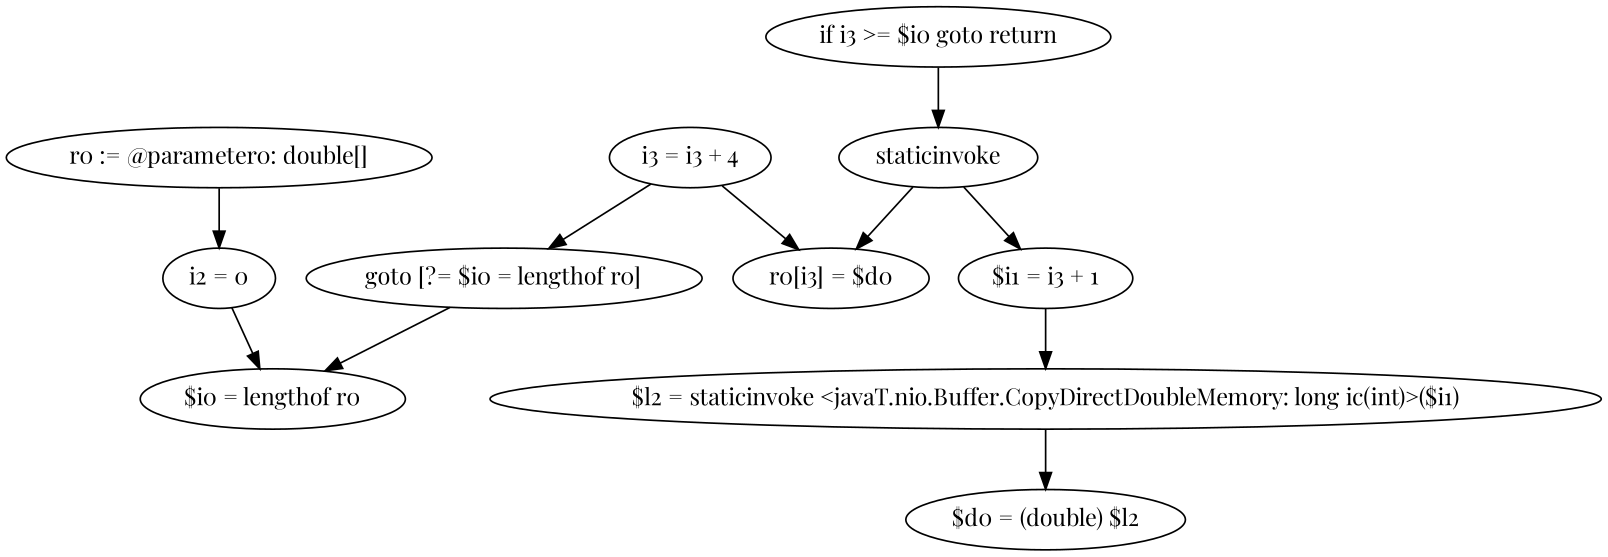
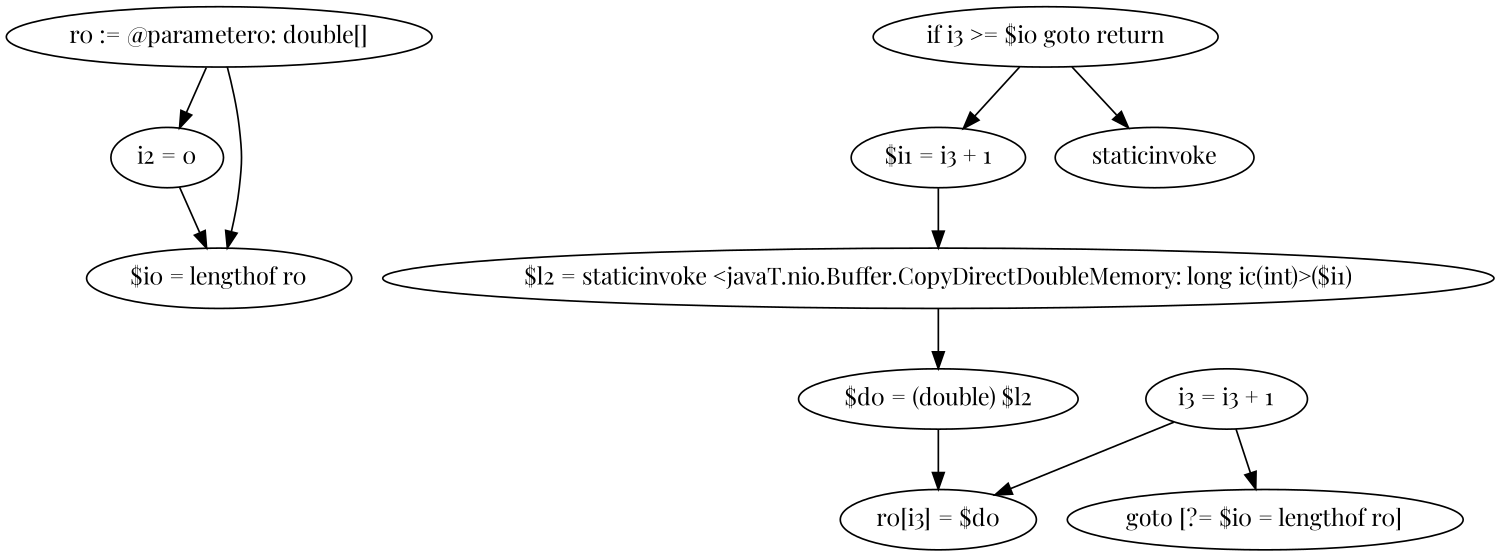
(690, 158) -> (1227, 399)
(890, 212) -> (938, 451)
(986, 212) -> (997, 92)
(395, 335) -> (241, 149)
